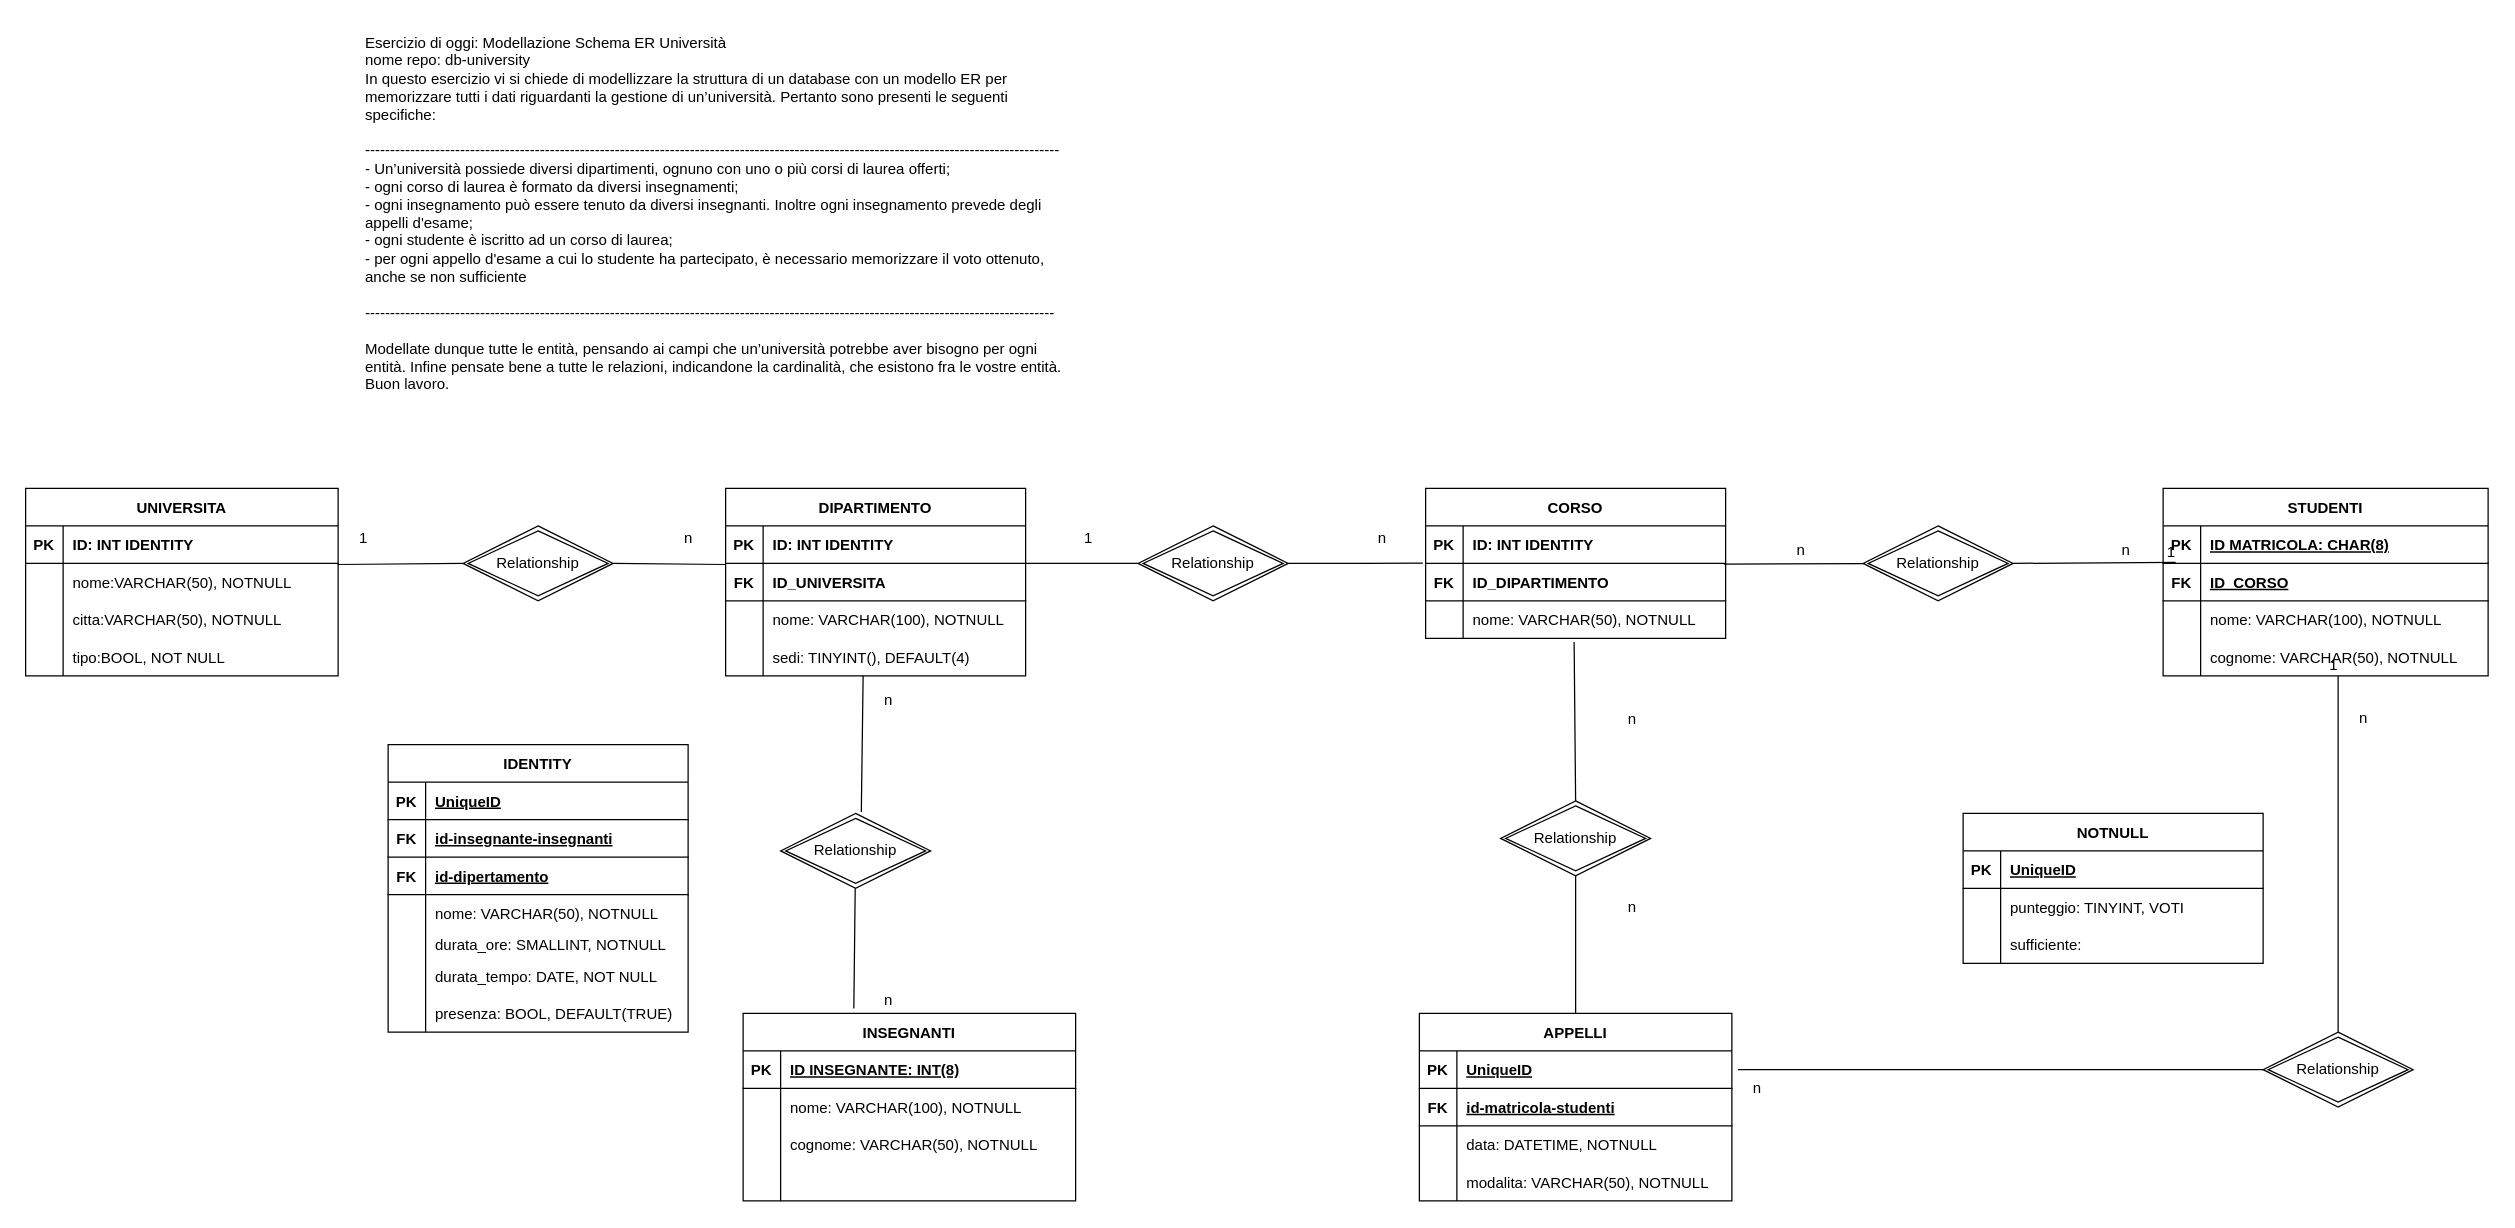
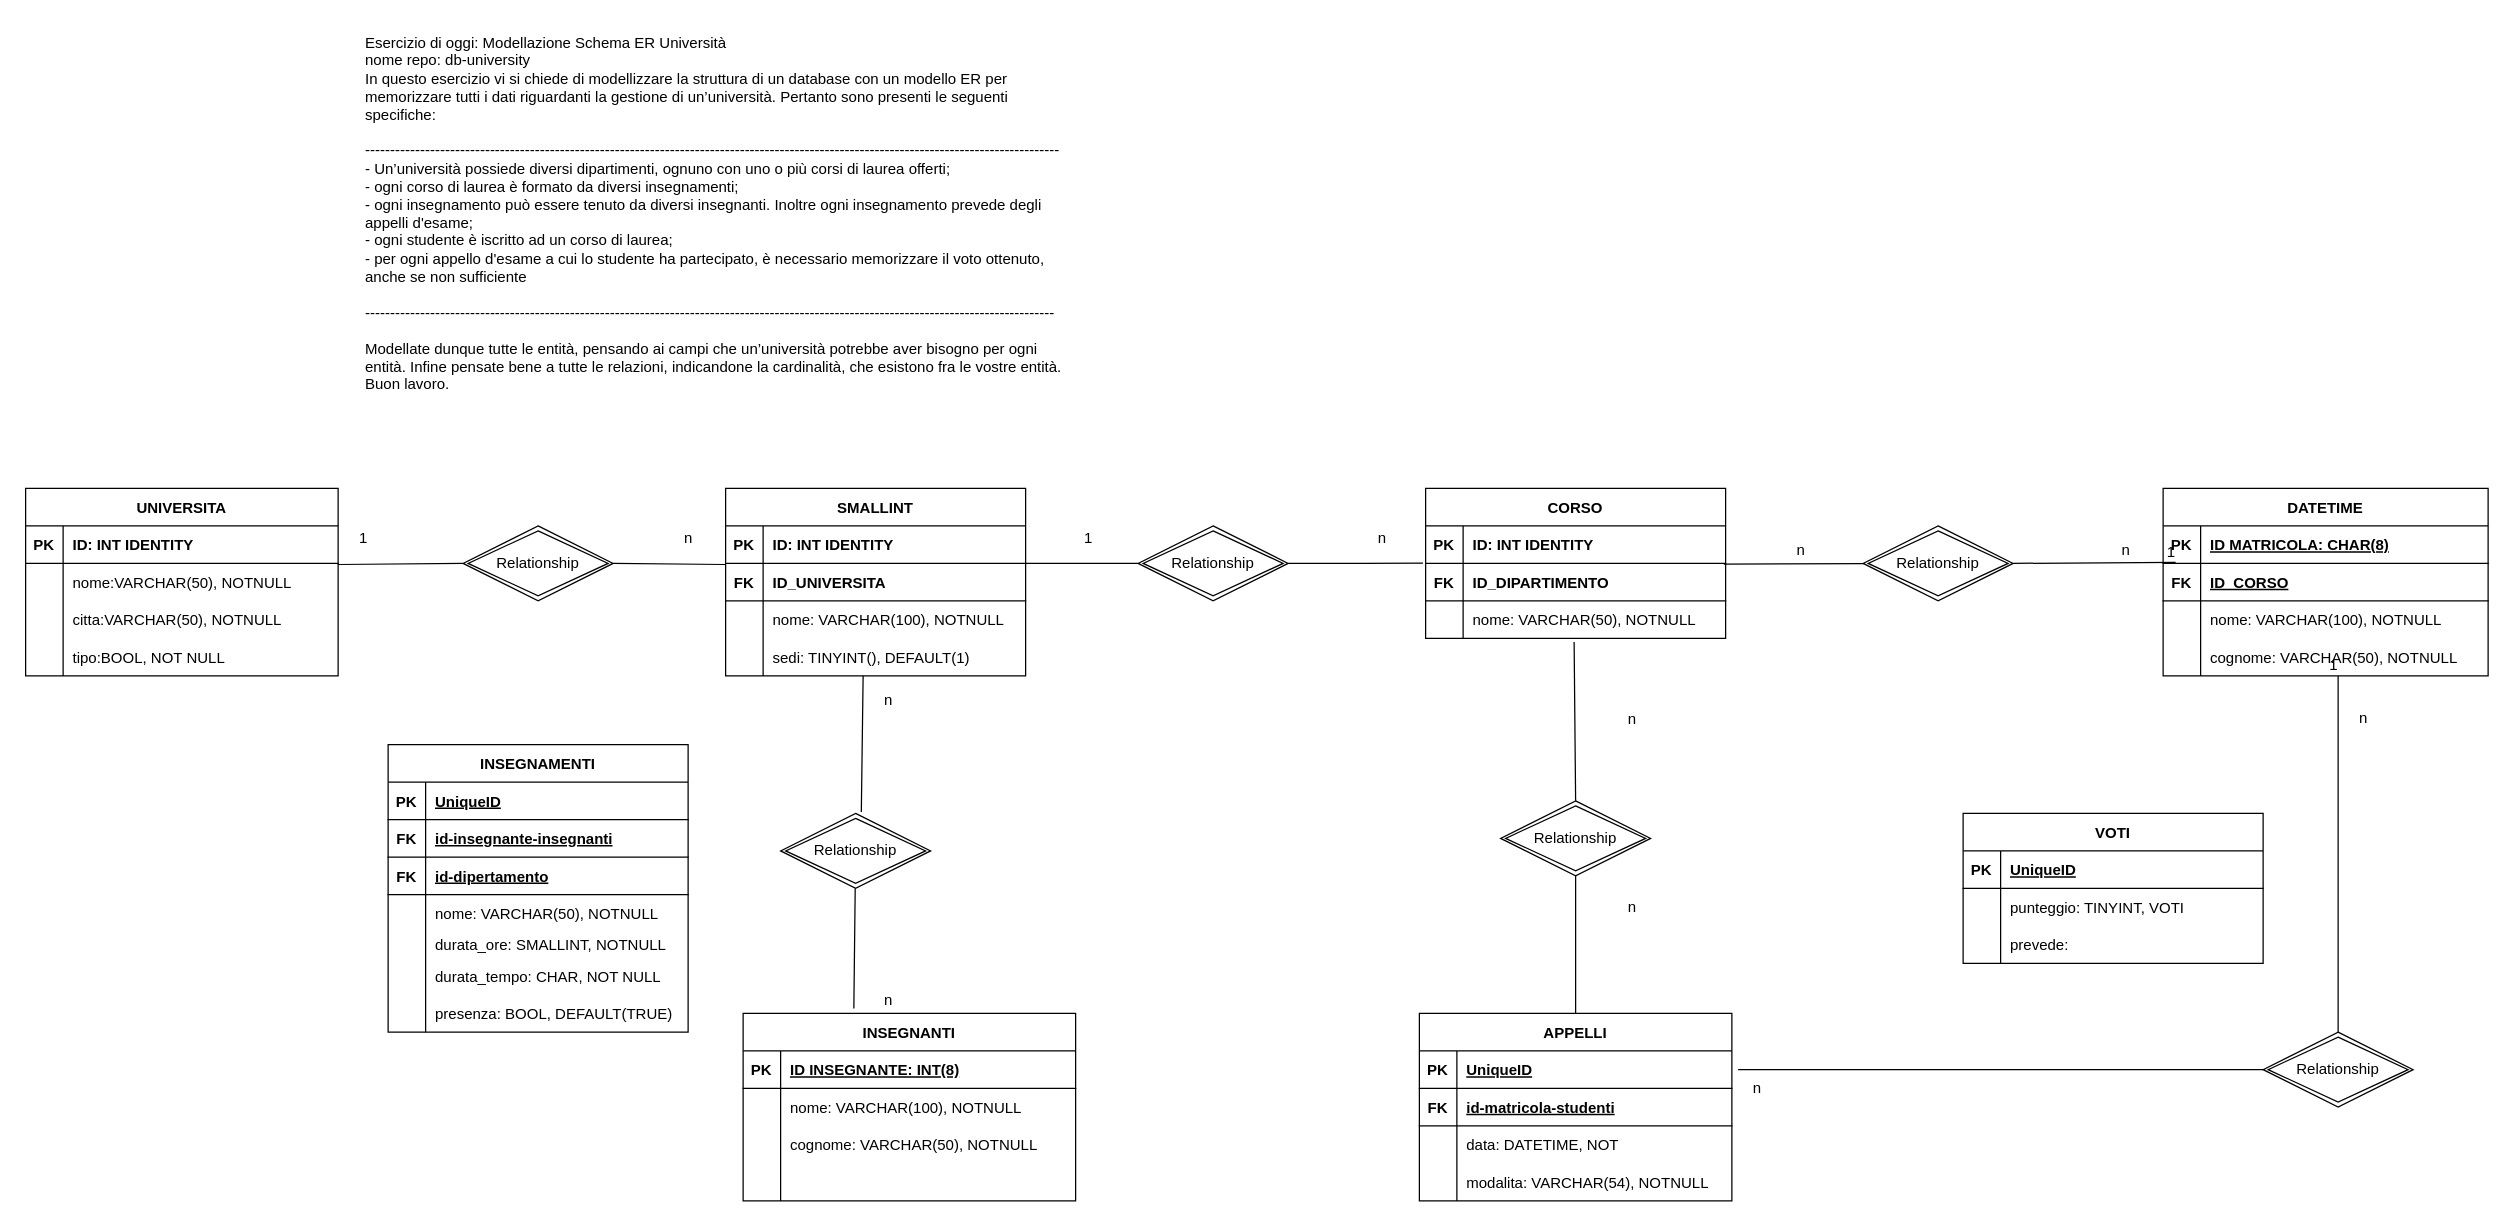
(875, 508) -> (875, 508)
(2325, 508) -> (2325, 508)
(876, 658) -> (876, 658)
(538, 764) -> (538, 764)
(2113, 833) -> (2113, 833)
(2055, 945) -> (2042, 945)
(543, 976) -> (543, 976)
(1555, 1145) -> (1538, 1145)
(1581, 1183) -> (1581, 1183)
